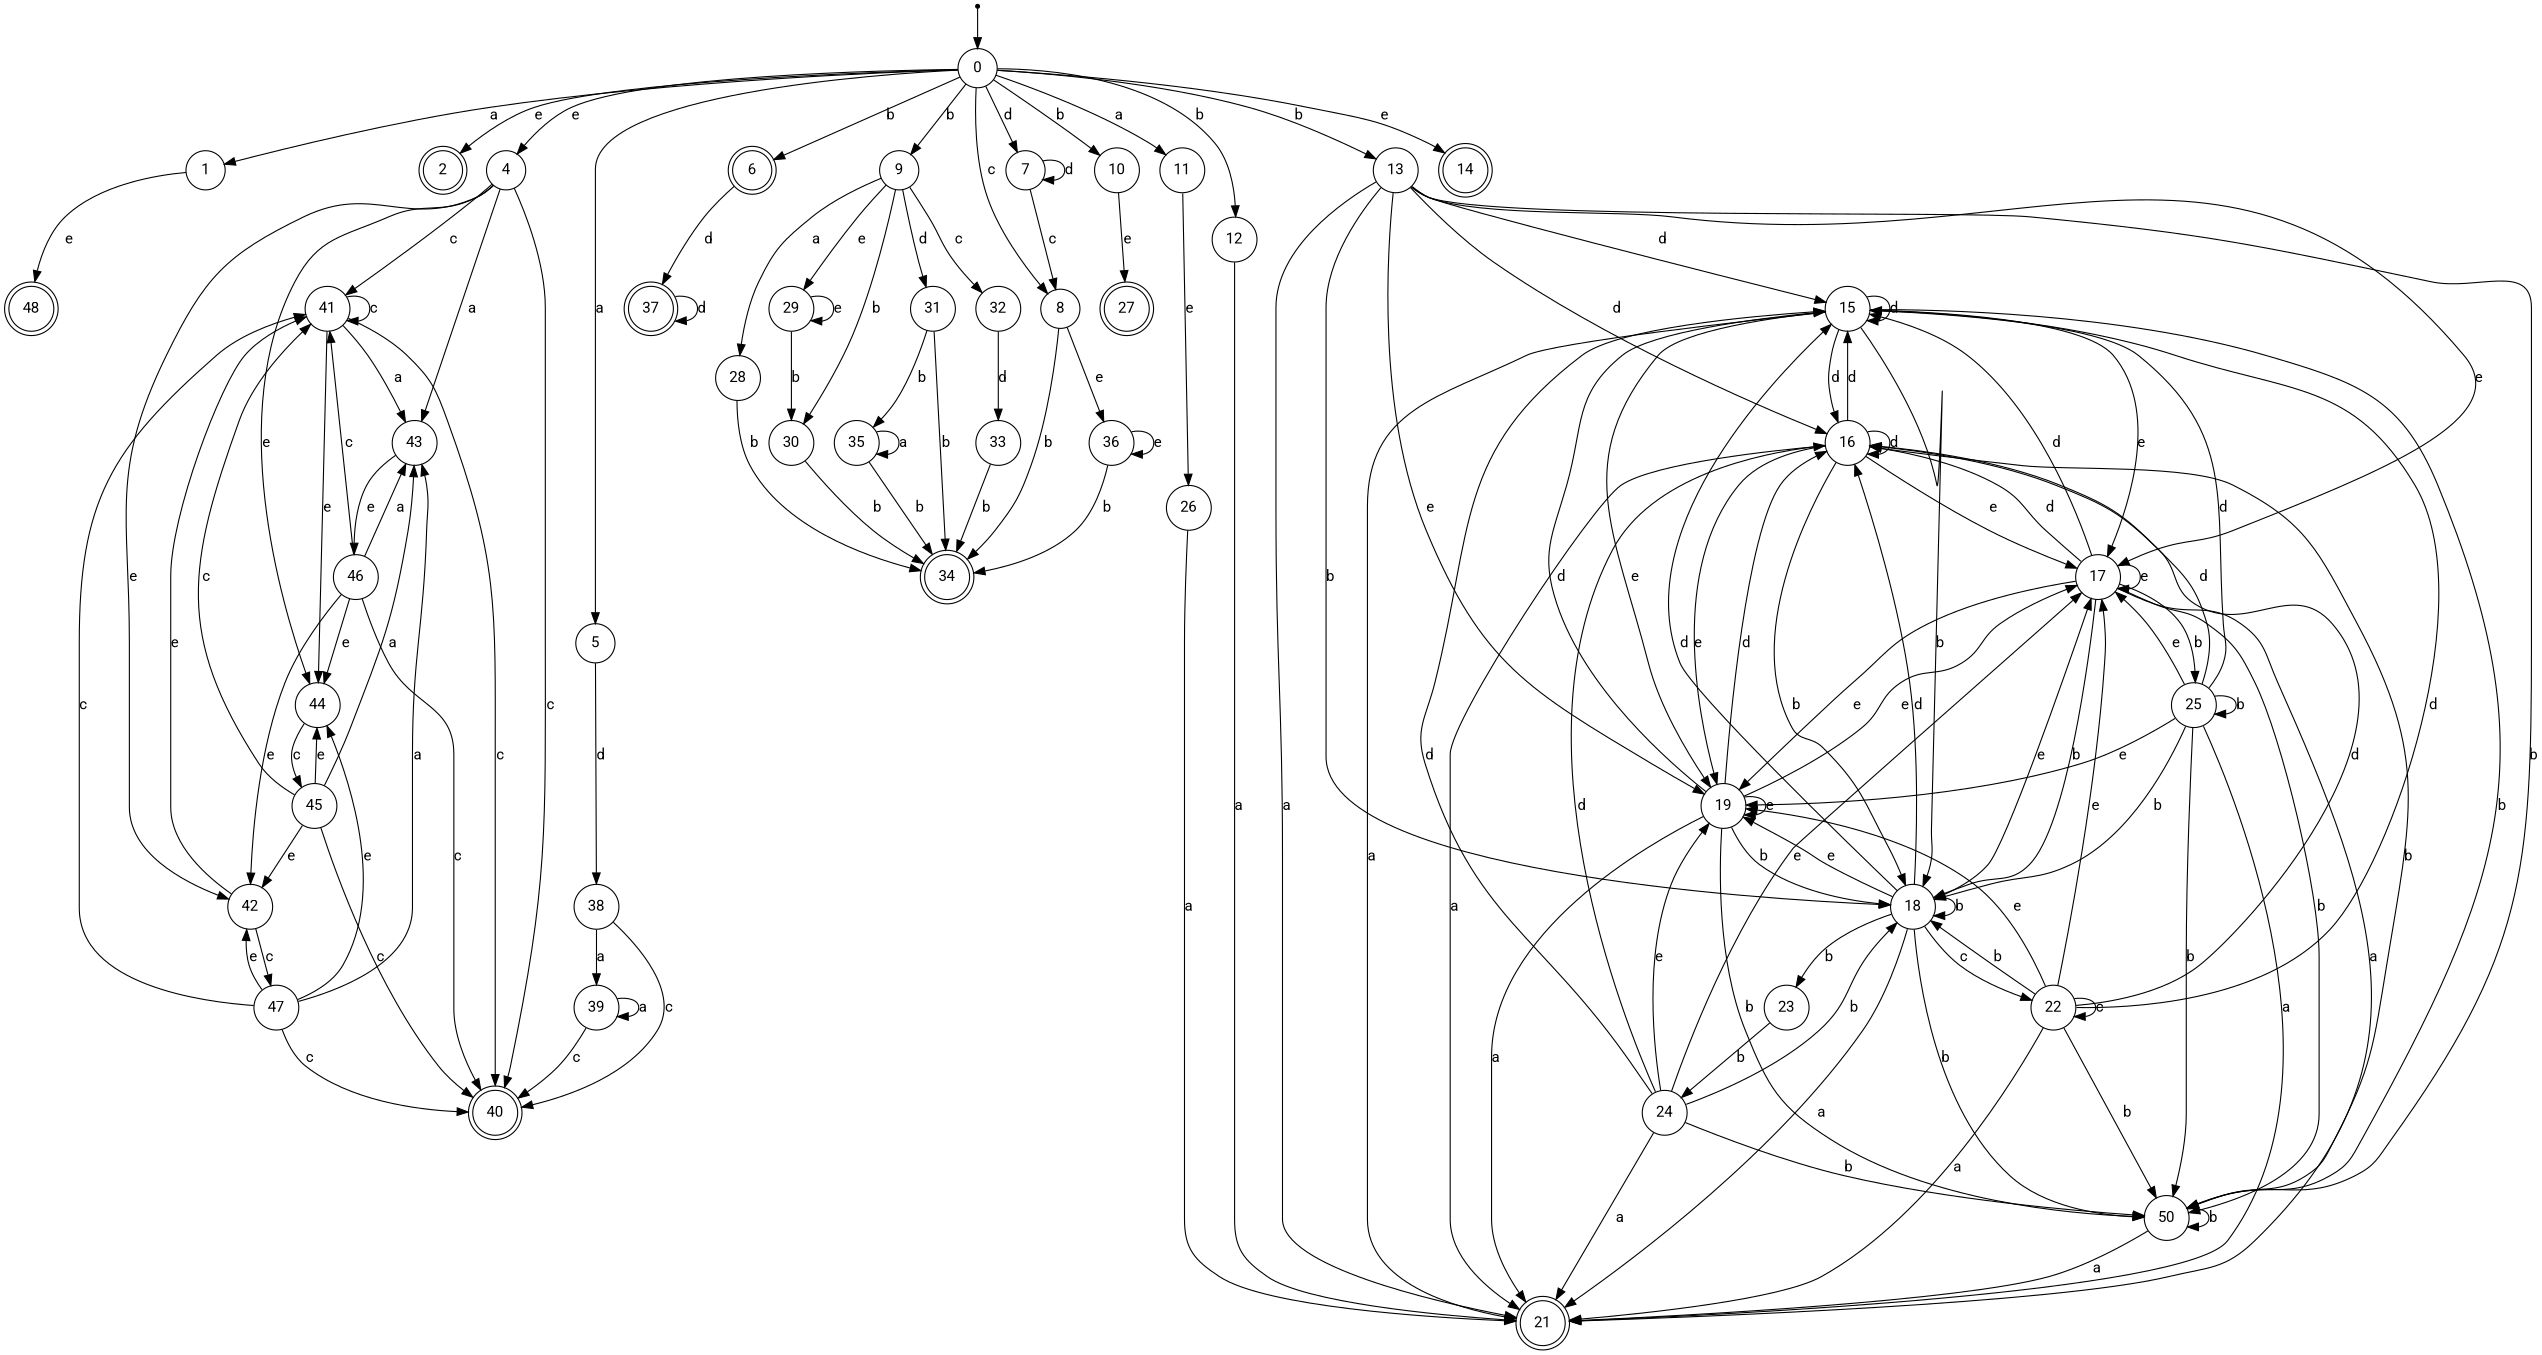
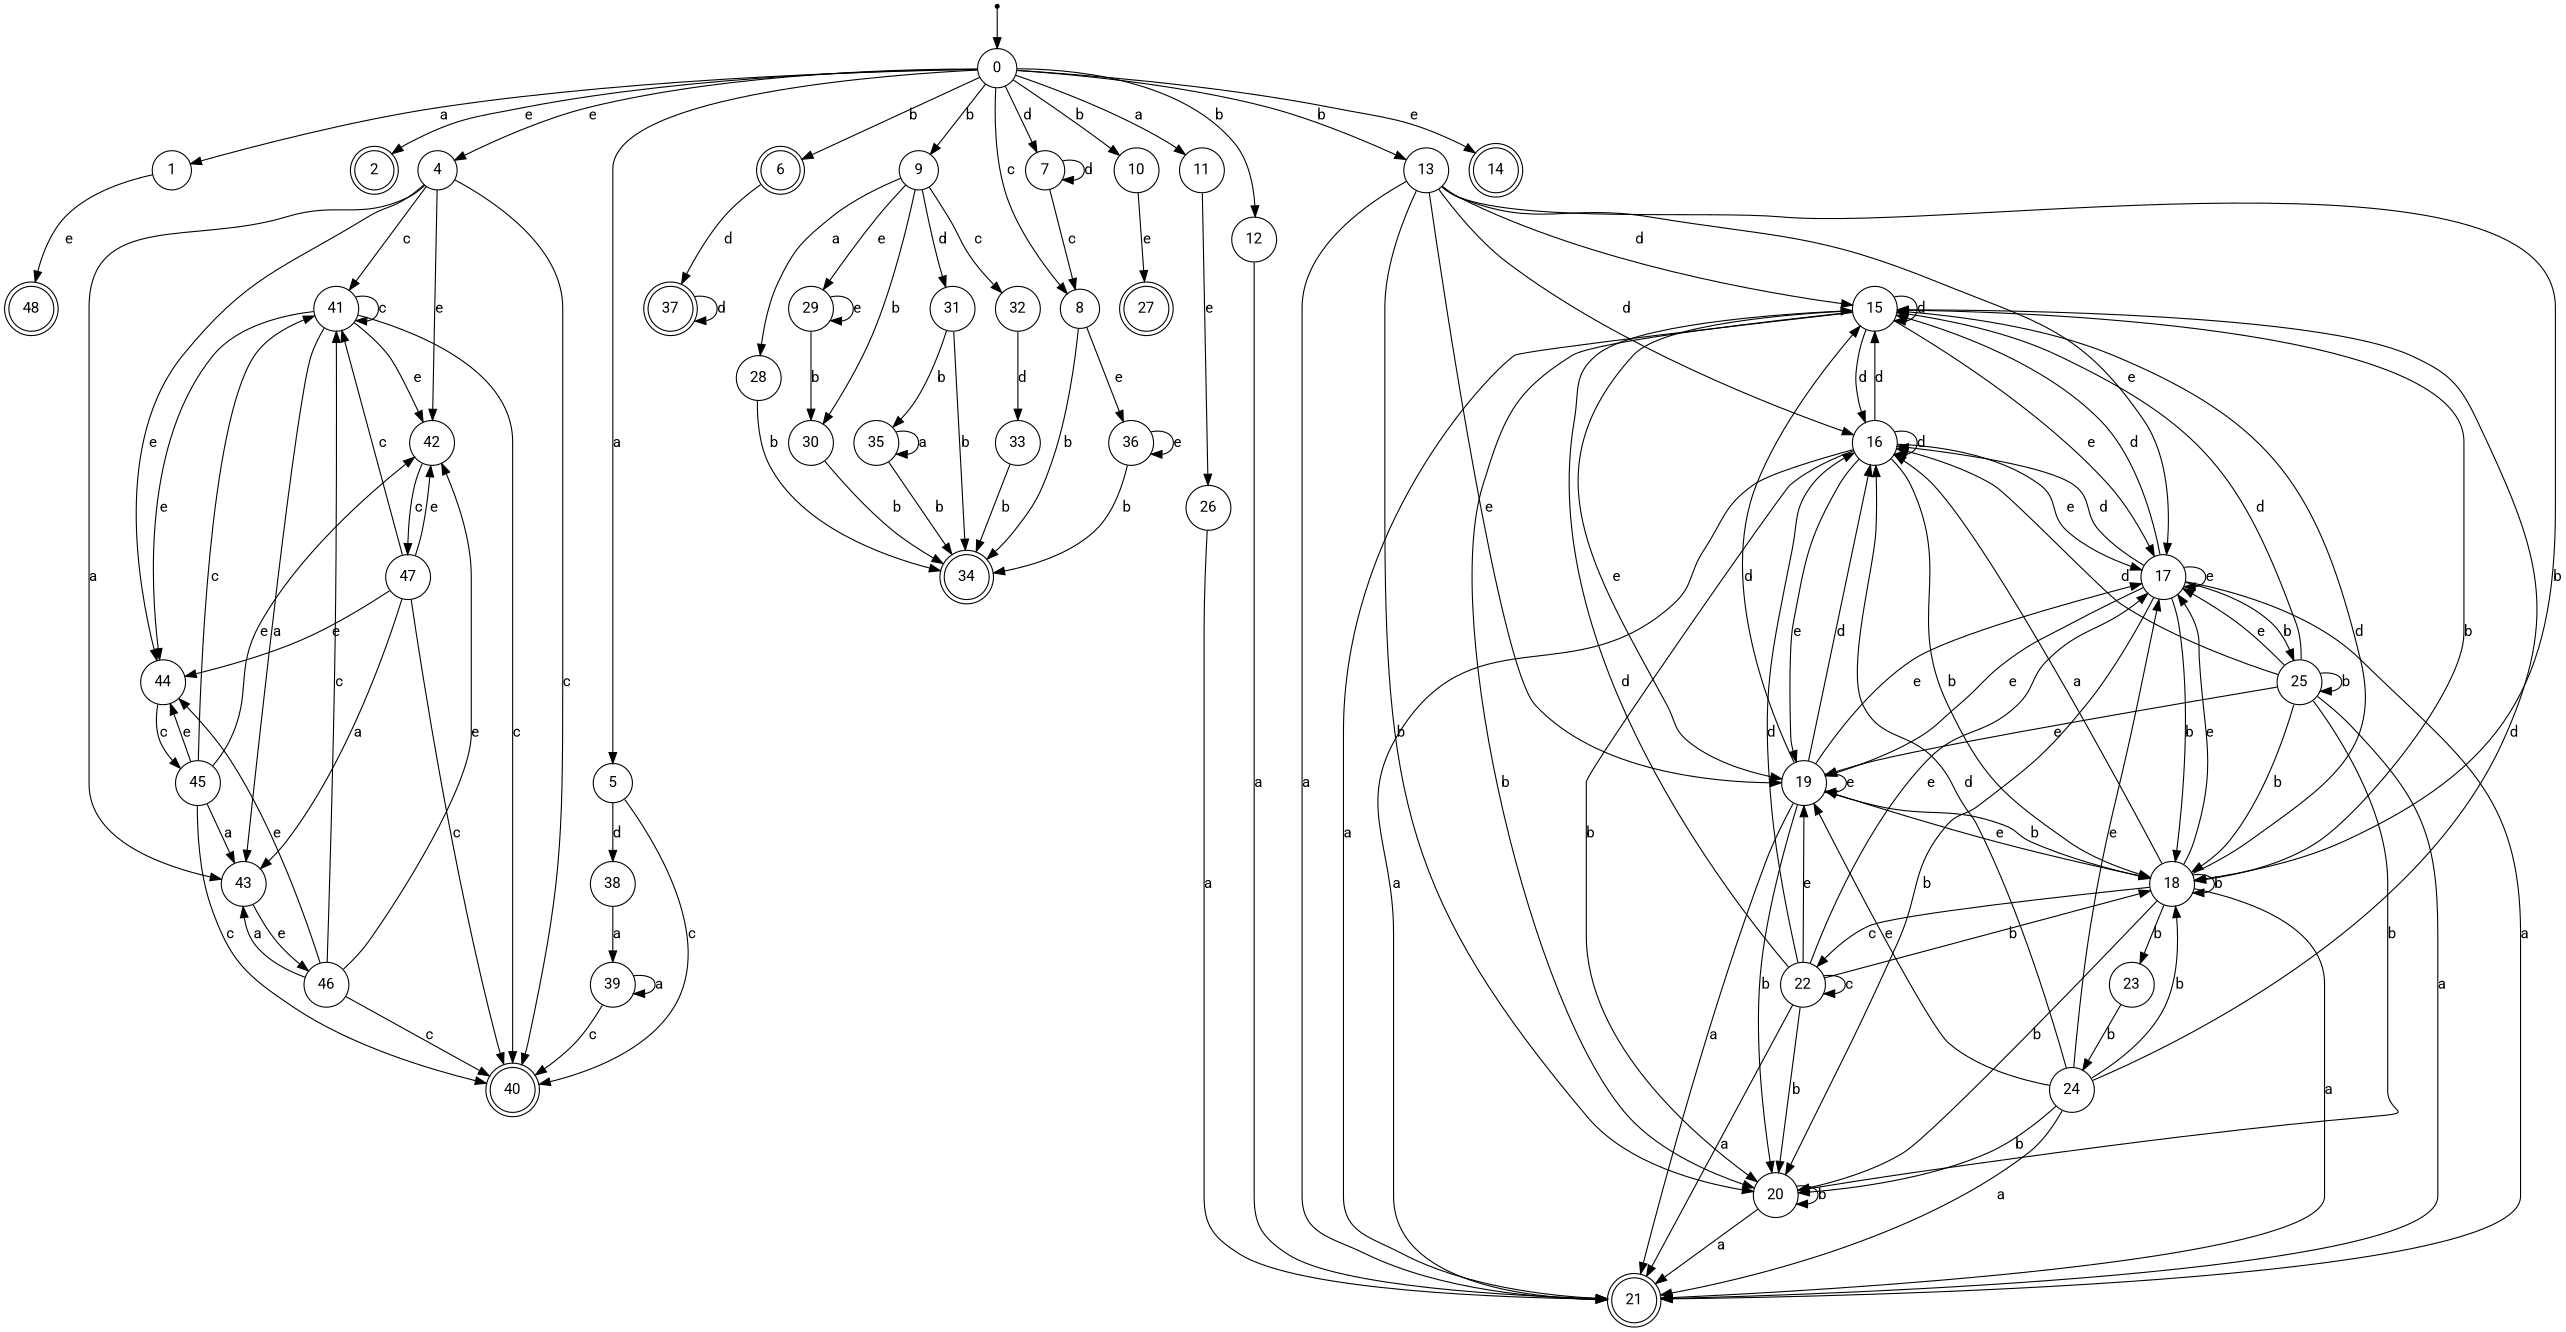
(171, 598) -> (393, 362)
(1919, 705) -> (2077, 682)
(651, 1039) -> (686, 971)
(2167, 1218) -> (1776, 1195)
